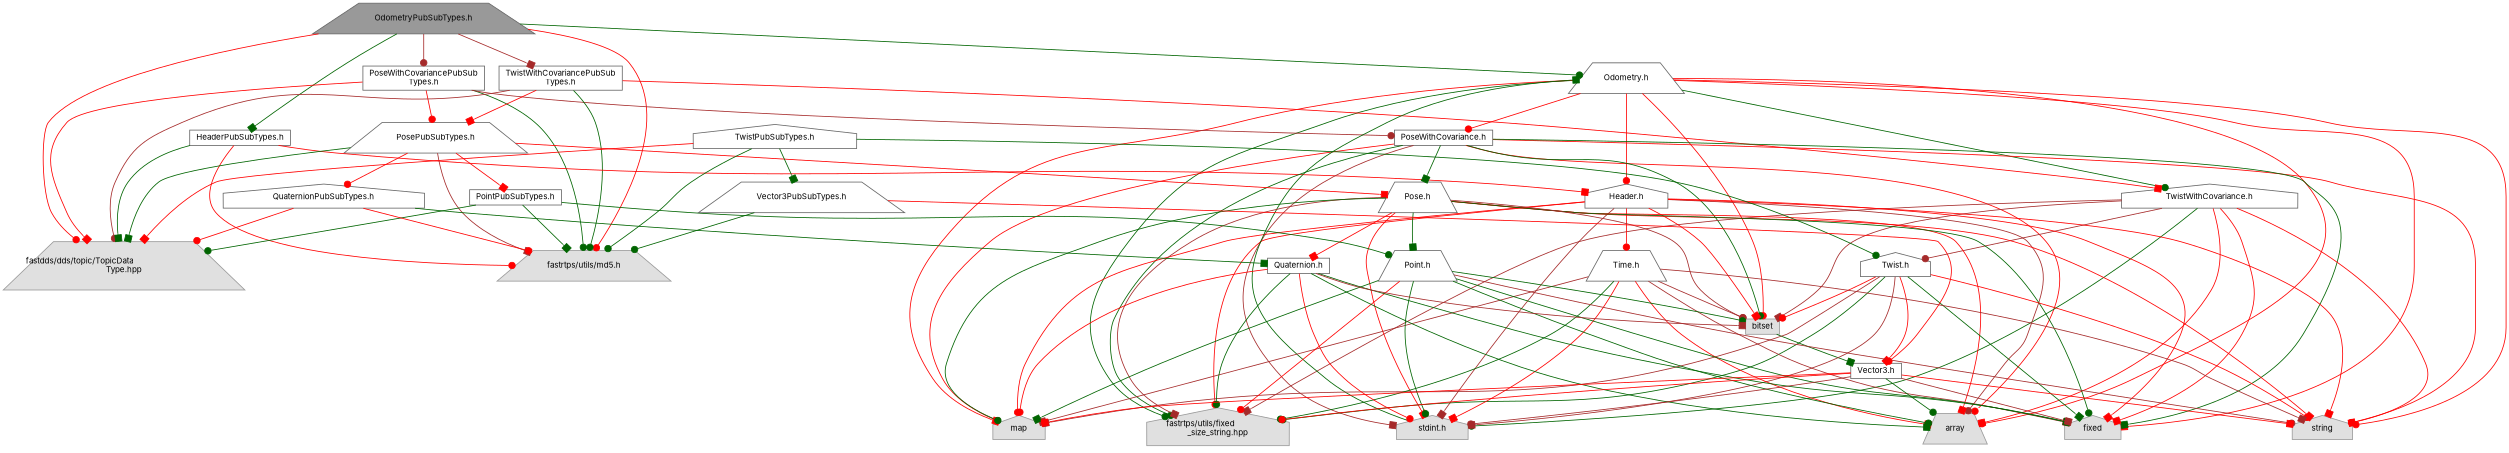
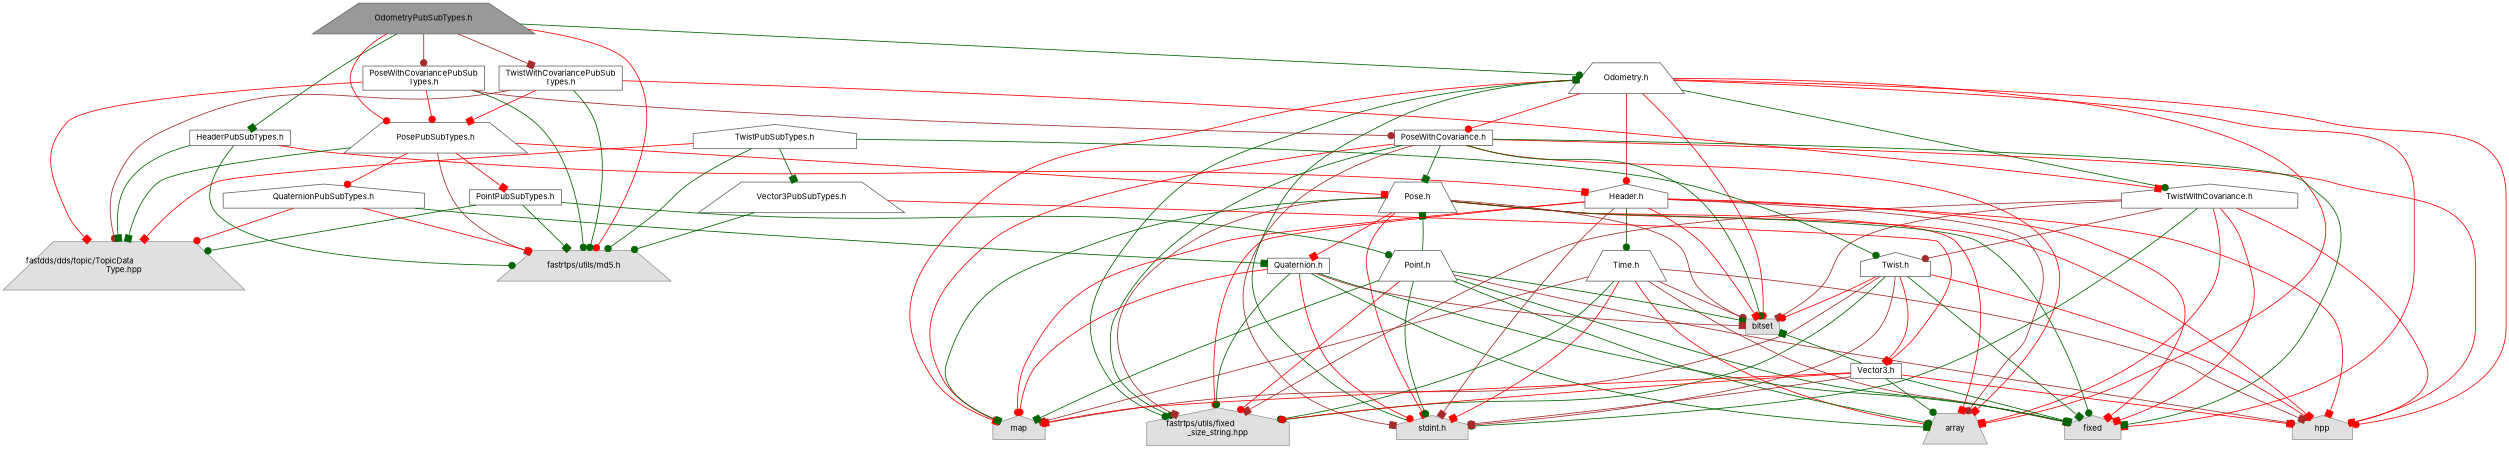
(118, 82) -> (350, 76)
(2223, 137) -> (2223, 137)
(1860, 177) -> (1860, 177)
(1626, 226) -> (1626, 226)
(1412, 227) -> (1423, 236)
(1102, 241) -> (1102, 241)
(321, 251) -> (321, 251)
(1811, 348) -> (1825, 349)
(1995, 402) -> (1995, 402)
(2322, 429) -> (2322, 429)
